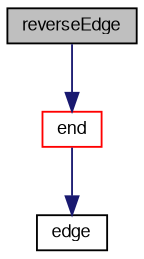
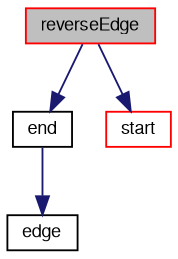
(72, 26) -> (91, 26)
(72, 129) -> (42, 129)
none -> (139, 129)
